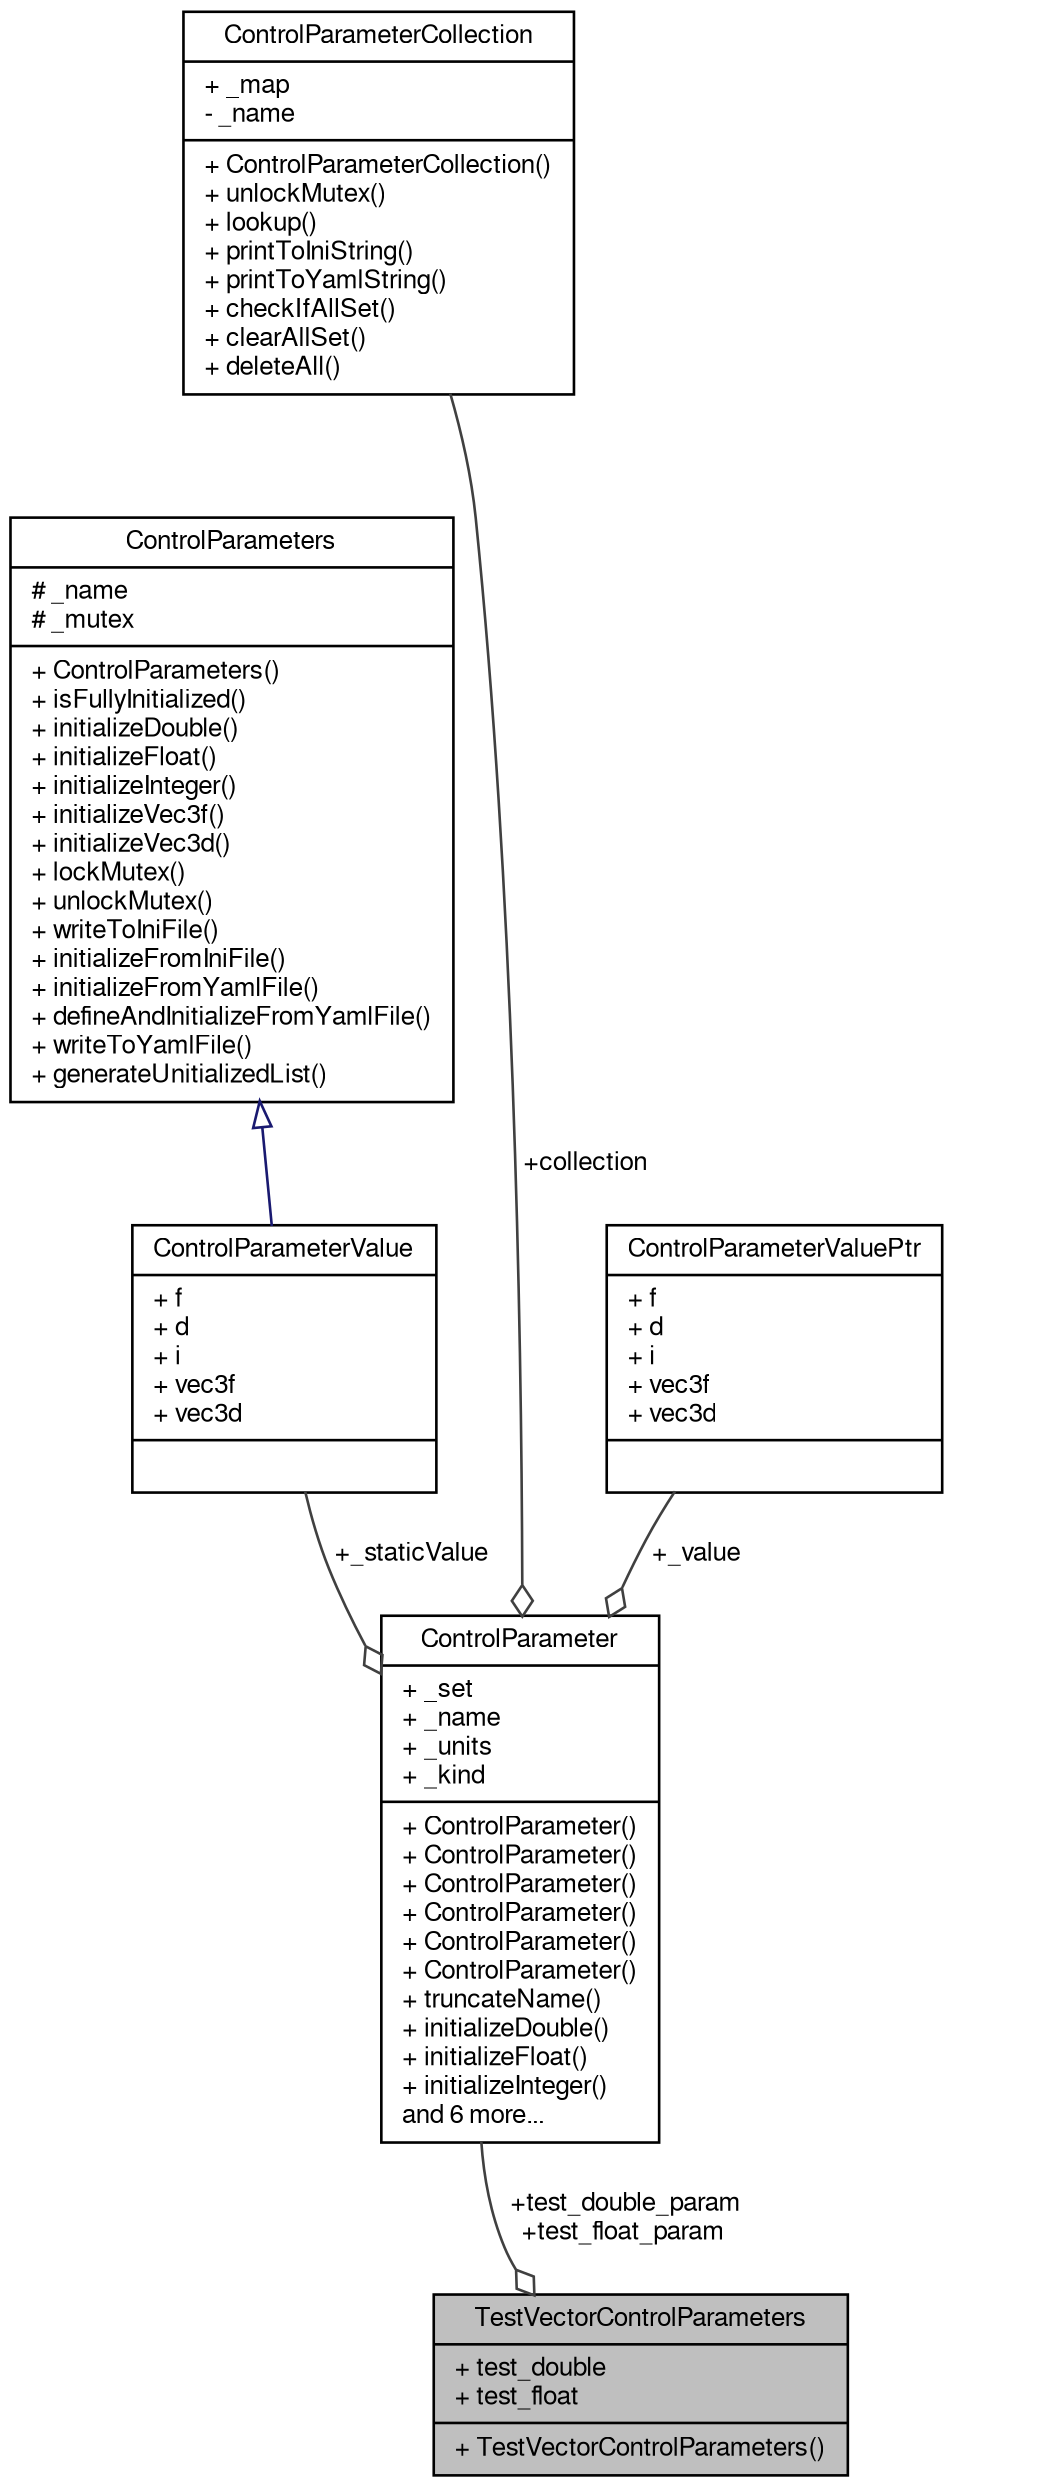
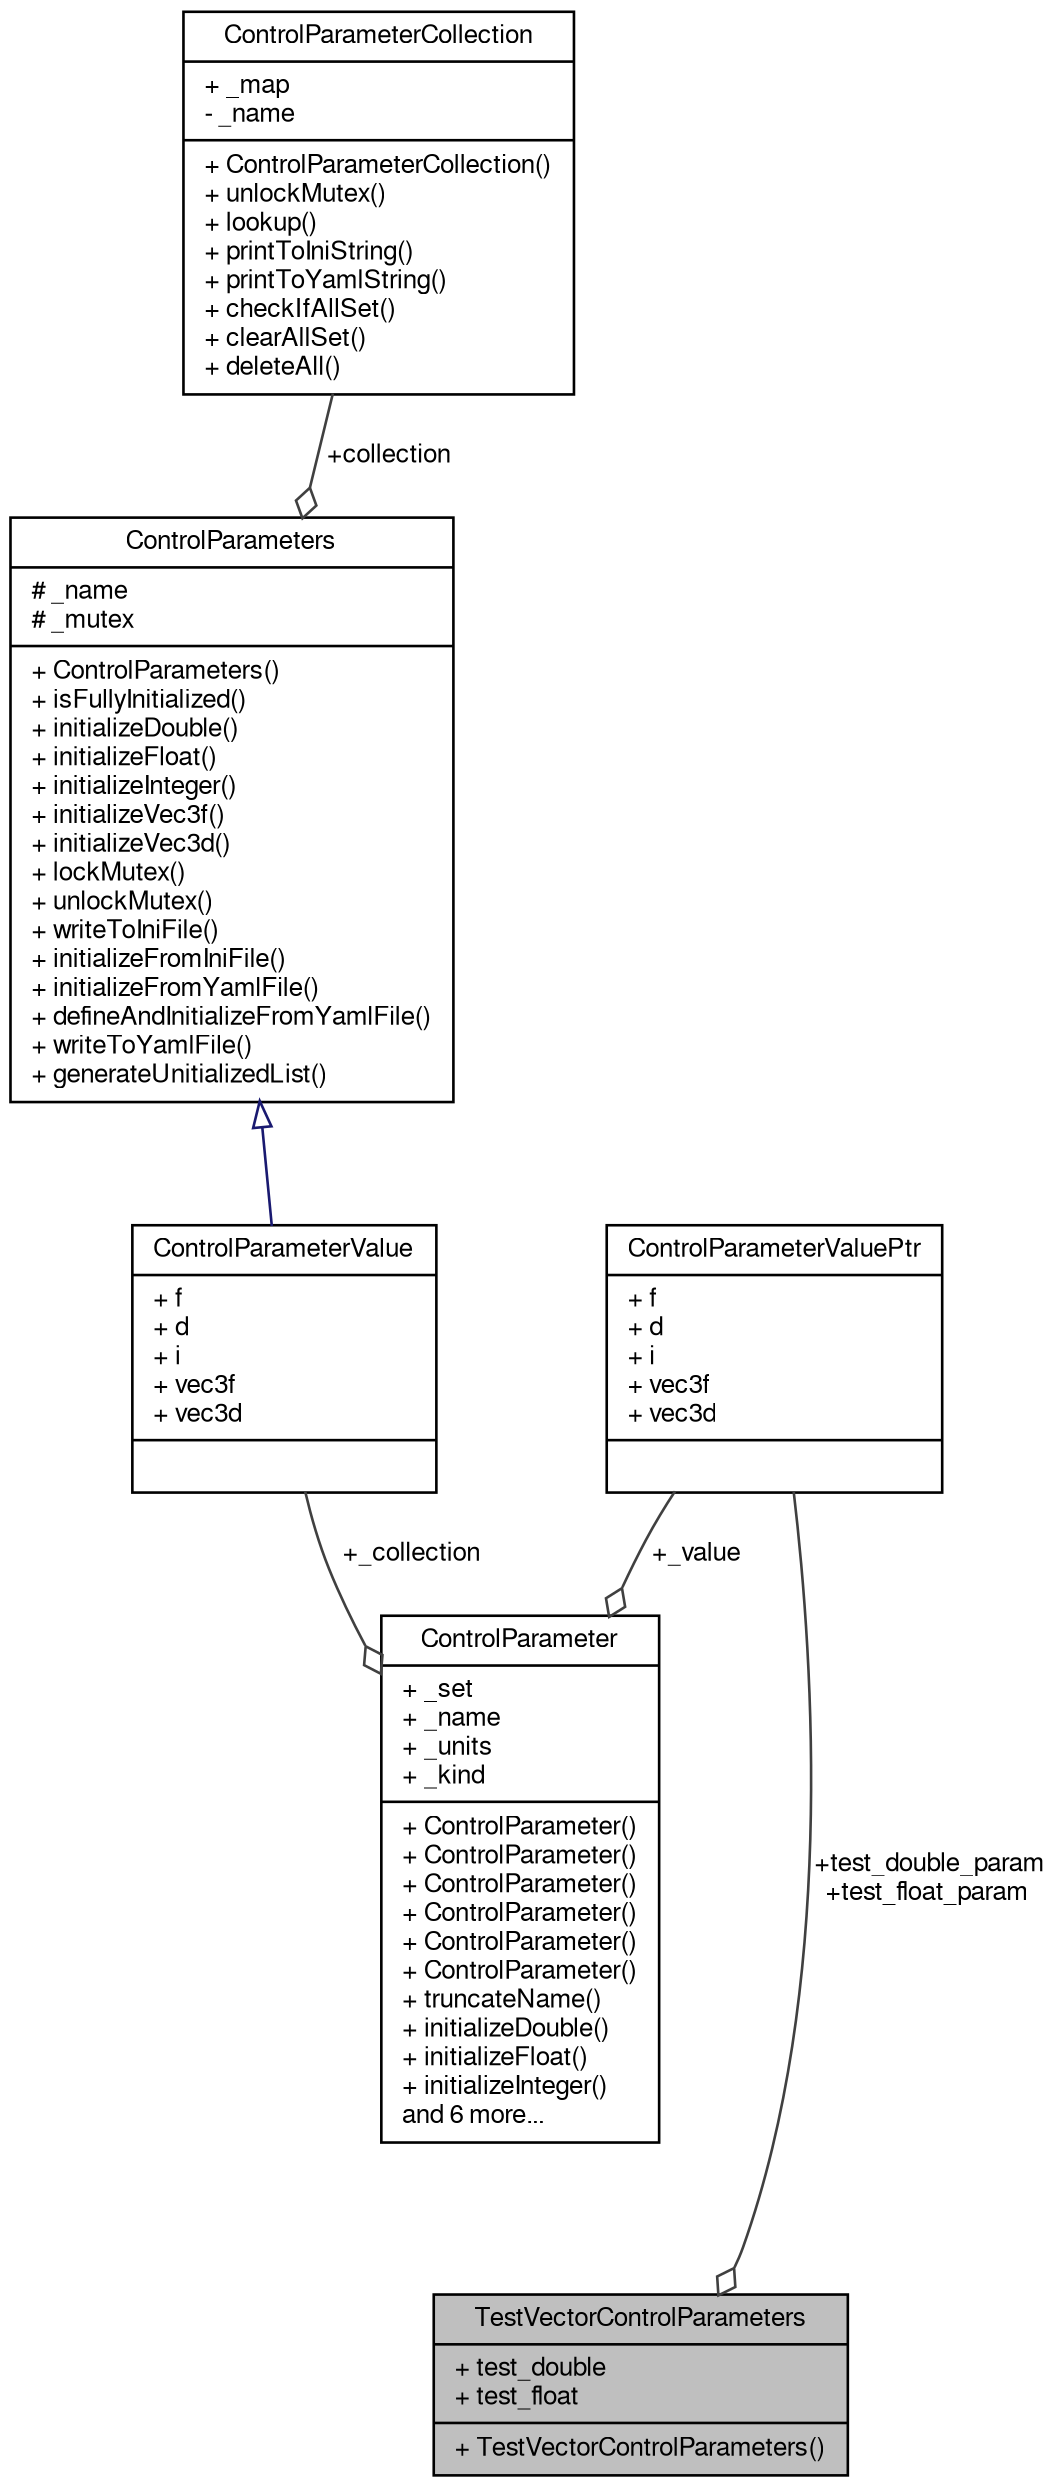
(509, 987) -> (321, 441)
(409, 1554) -> (409, 1554)
(491, 2207) -> (808, 1883)
